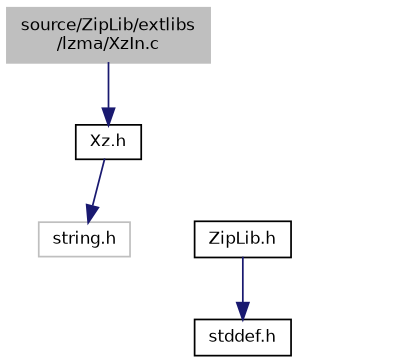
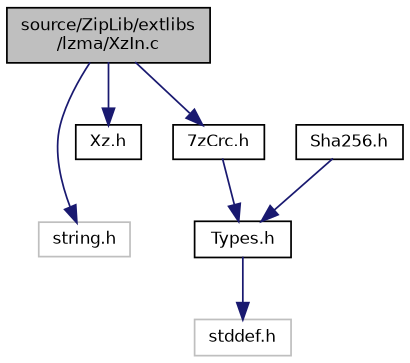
(108, 35) -> (108, 35)
none -> (219, 142)
none -> (350, 142)
(99, 182) -> (59, 132)
(243, 239) -> (243, 239)
(243, 338) -> (243, 338)
